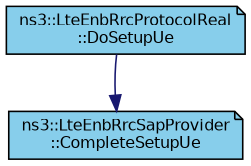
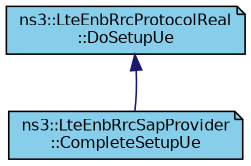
(115, 75) -> (136, 91)
